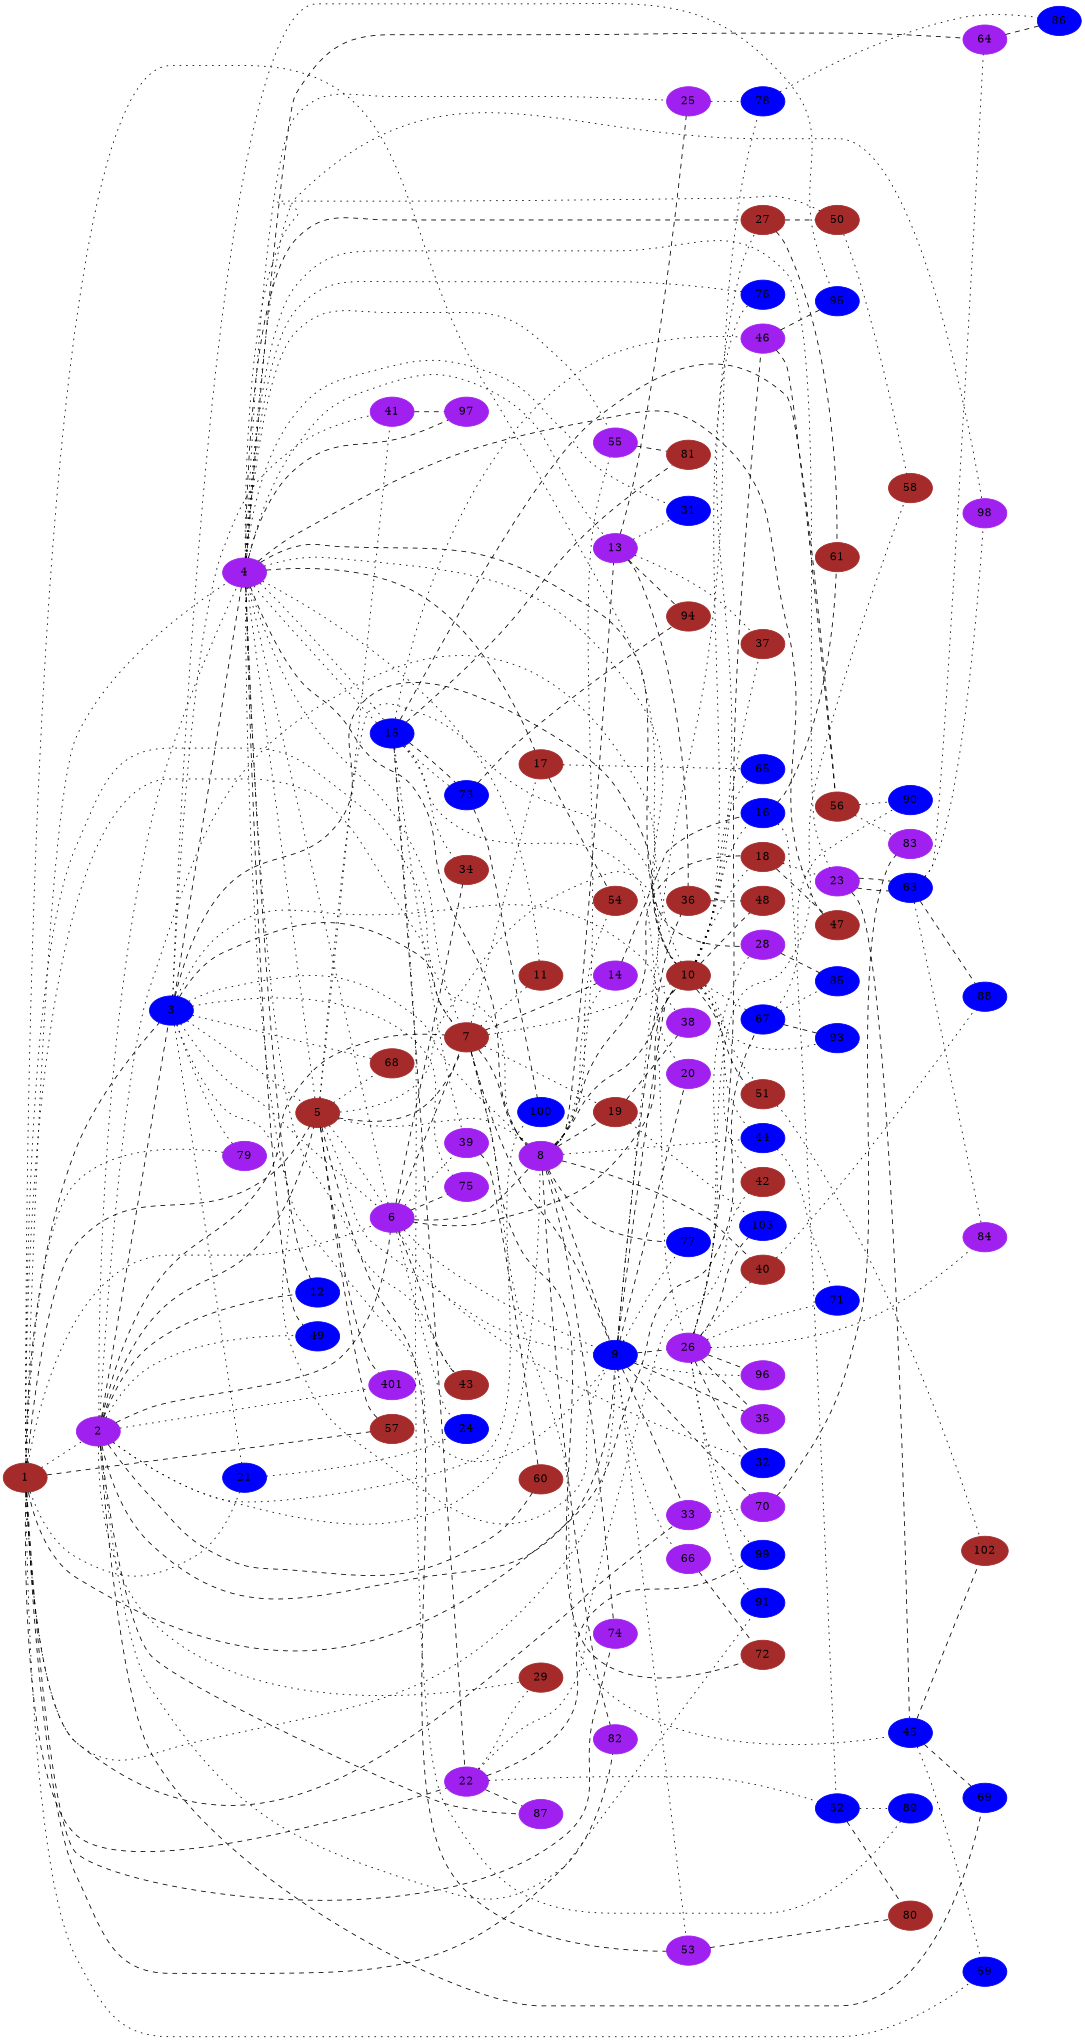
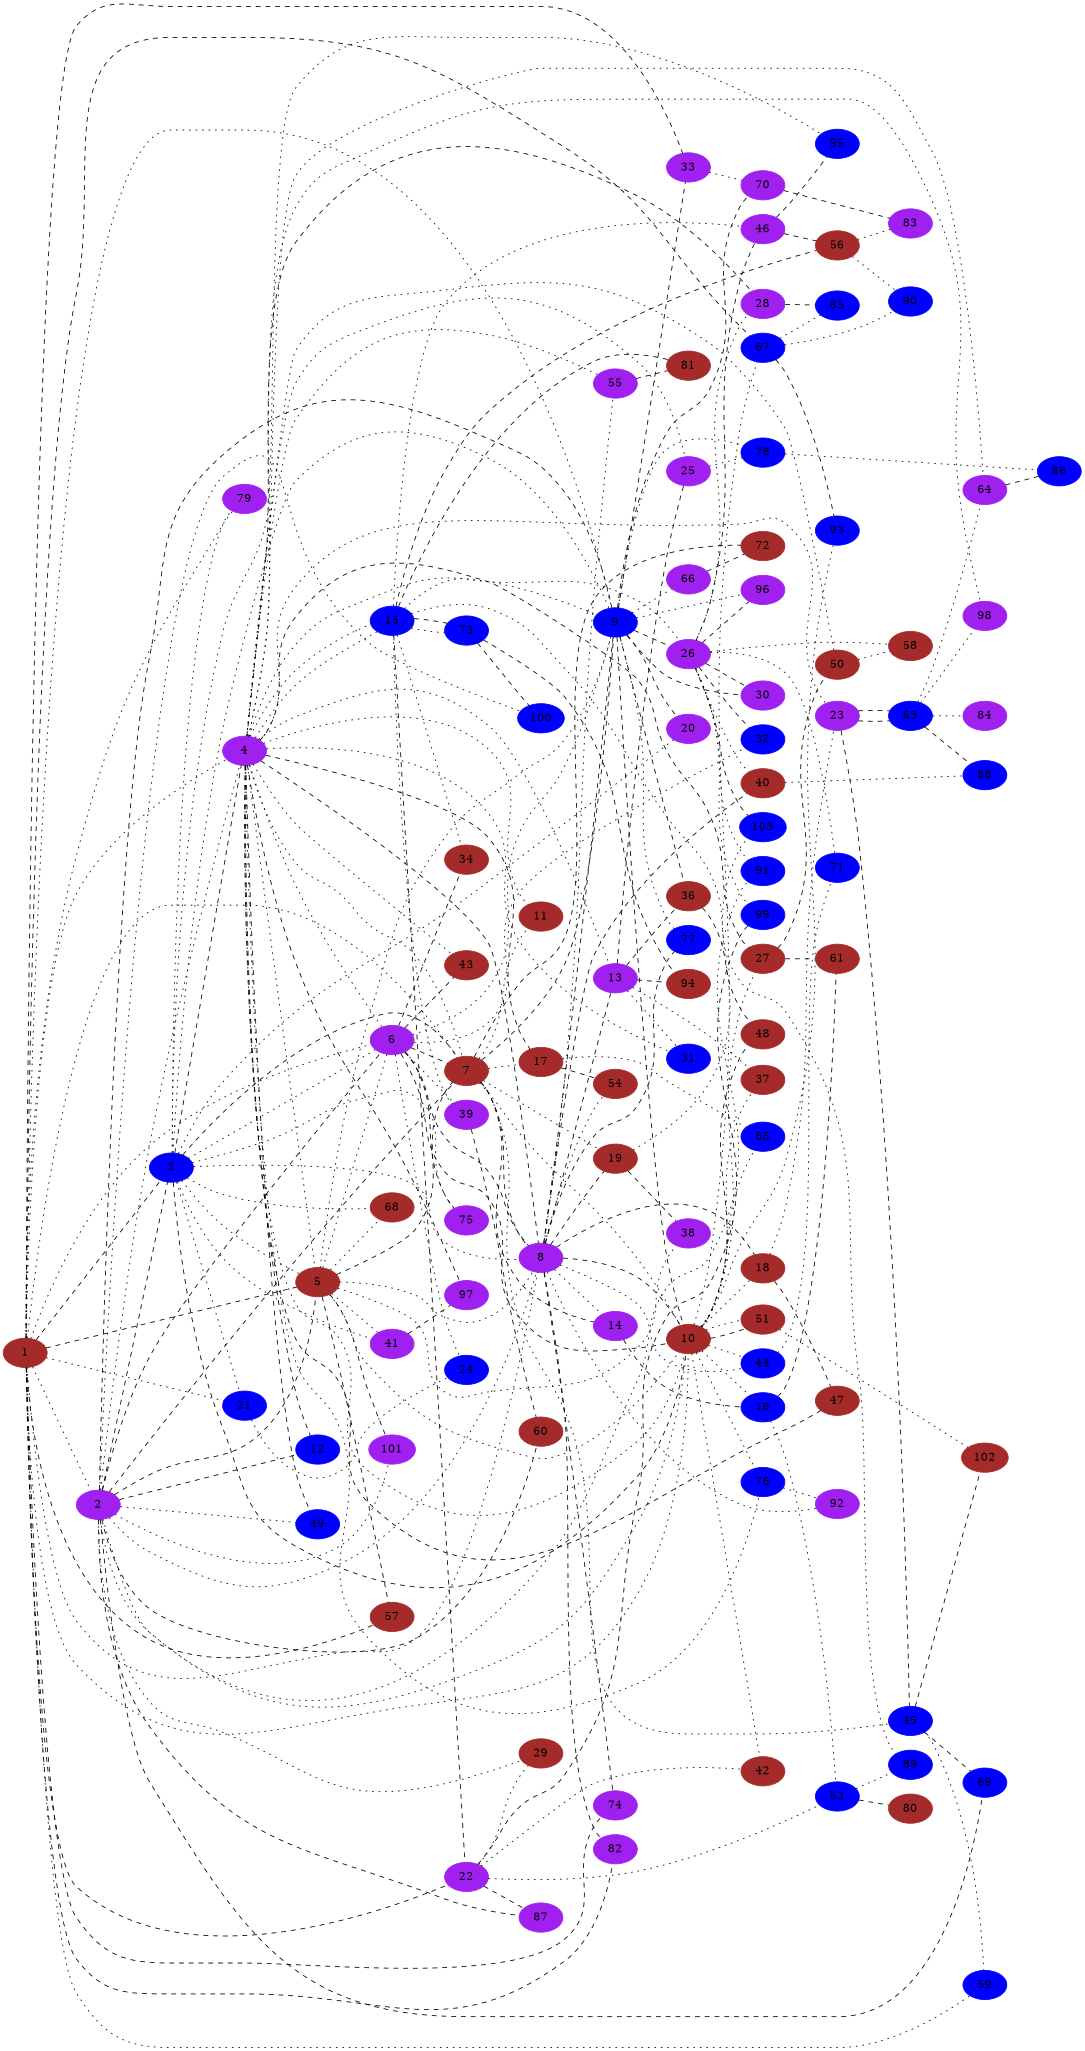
(384, 35) -> (504, 76)
(851, 1325) -> none
(392, 1385) -> (392, 1450)
(763, 1419) -> (763, 696)
none -> (837, 1504)
(689, 1951) -> none
